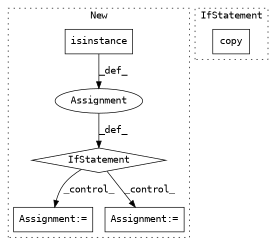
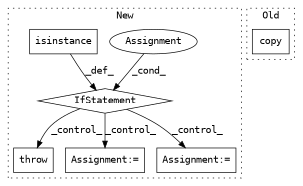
(232, 16) -> (271, 16)
(99, 68) -> (81, 70)
(113, 131) -> (149, 71)
none -> (33, 160)
